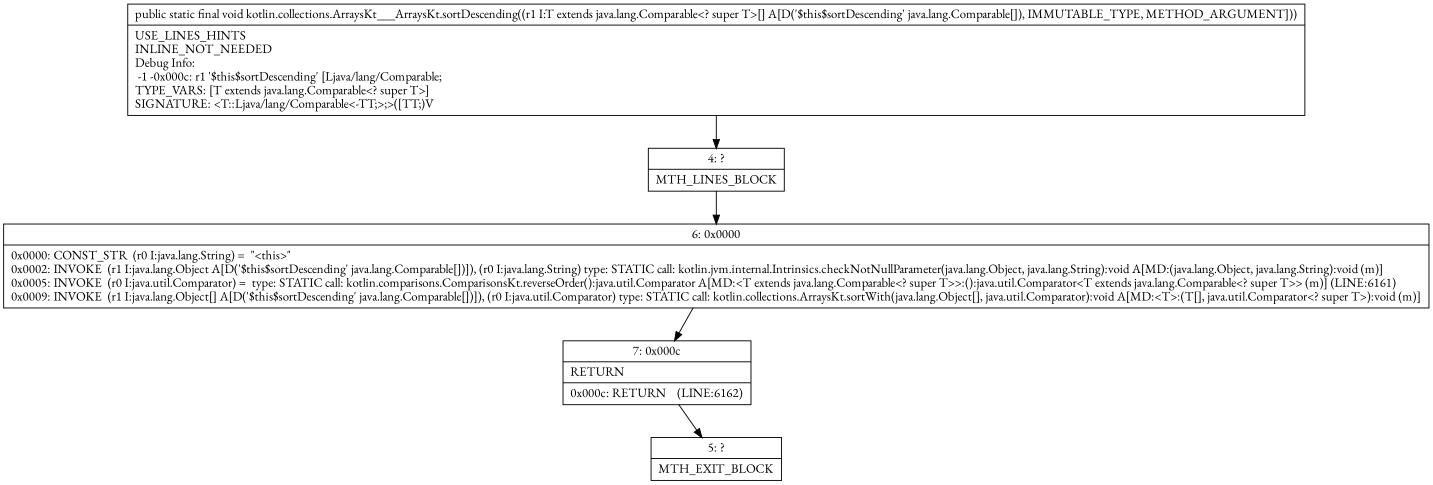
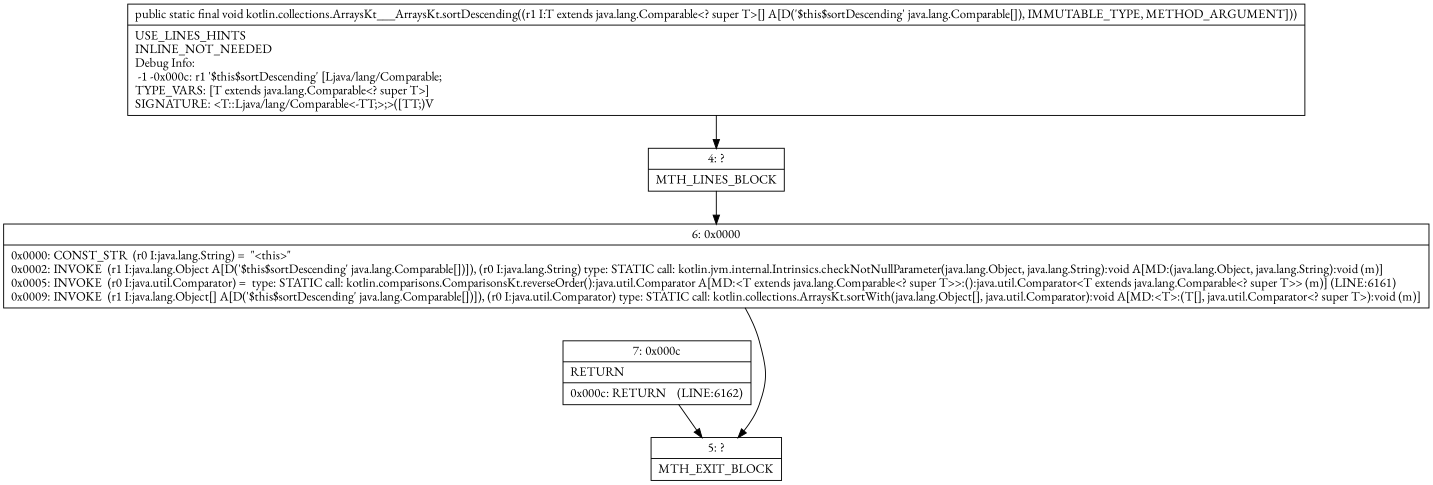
(686, 320) -> (765, 370)
